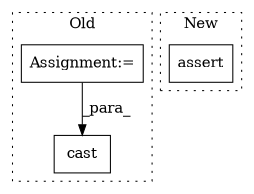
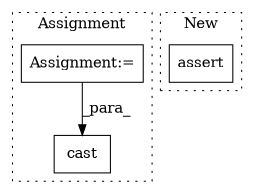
(82, 24) -> (82, 24)
